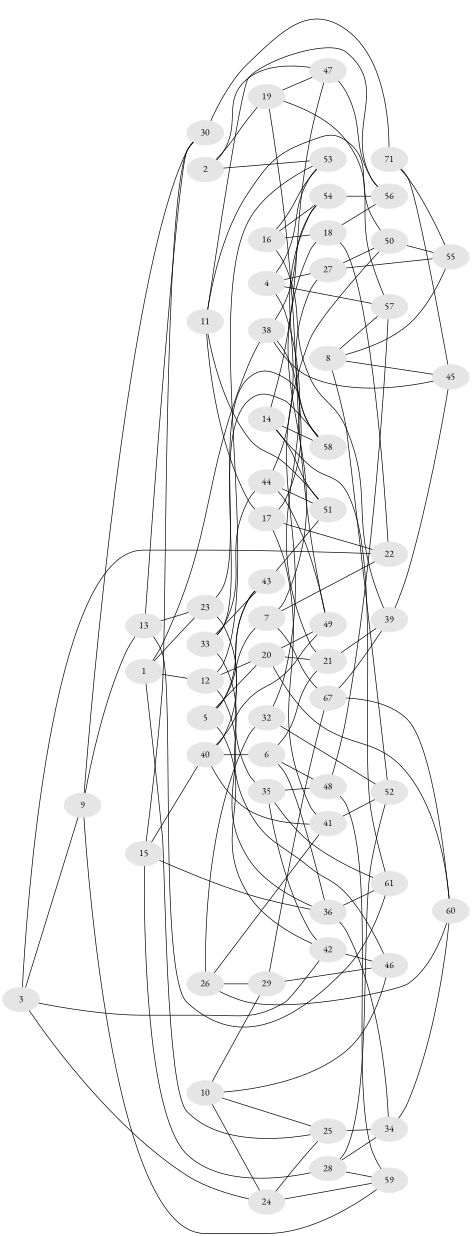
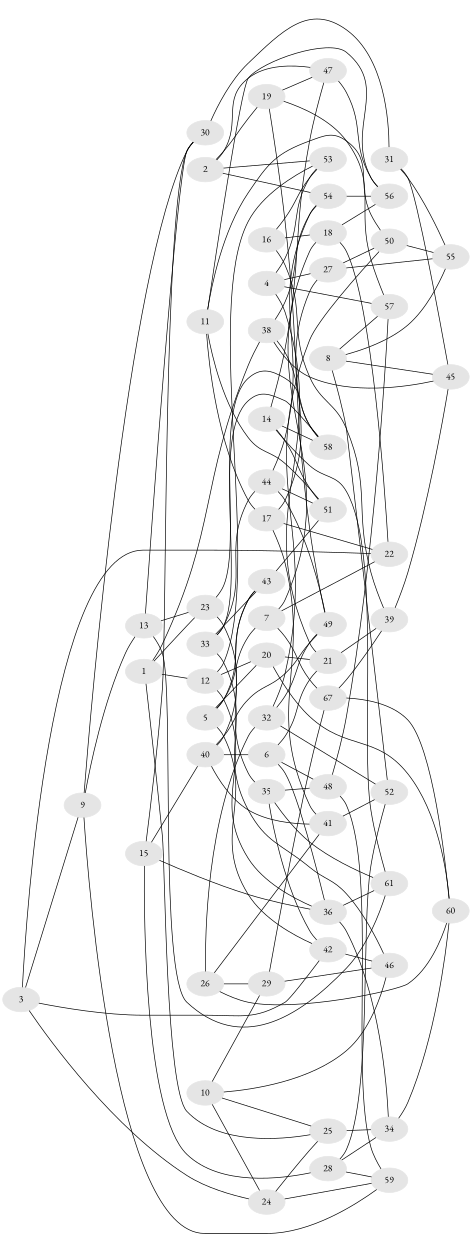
(389, 159) -> (389, 159)
(291, 223) -> (267, 183)
(297, 640) -> (297, 671)
